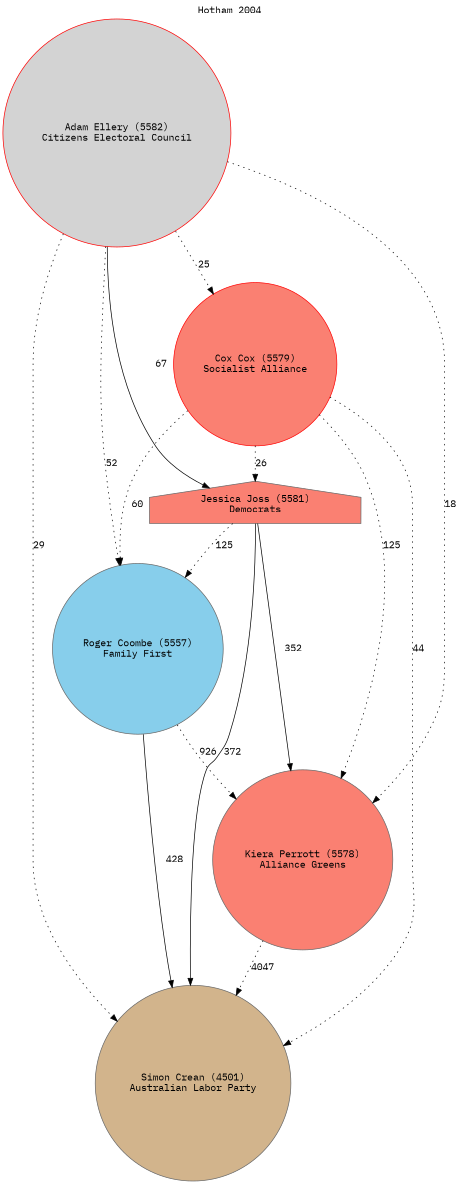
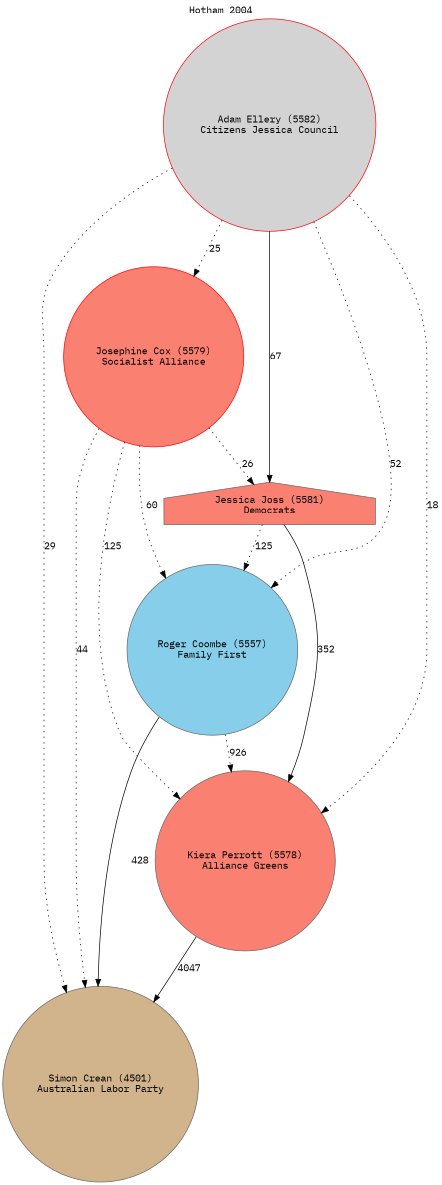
(117, 133) -> (270, 125)
(255, 364) -> (154, 357)
(221, 752) -> none
(251, 965) -> (177, 966)
